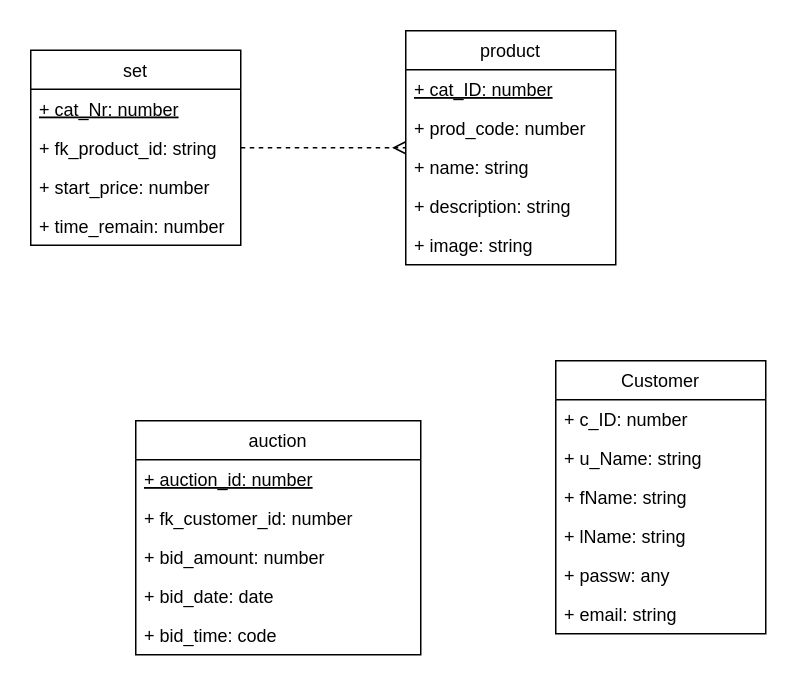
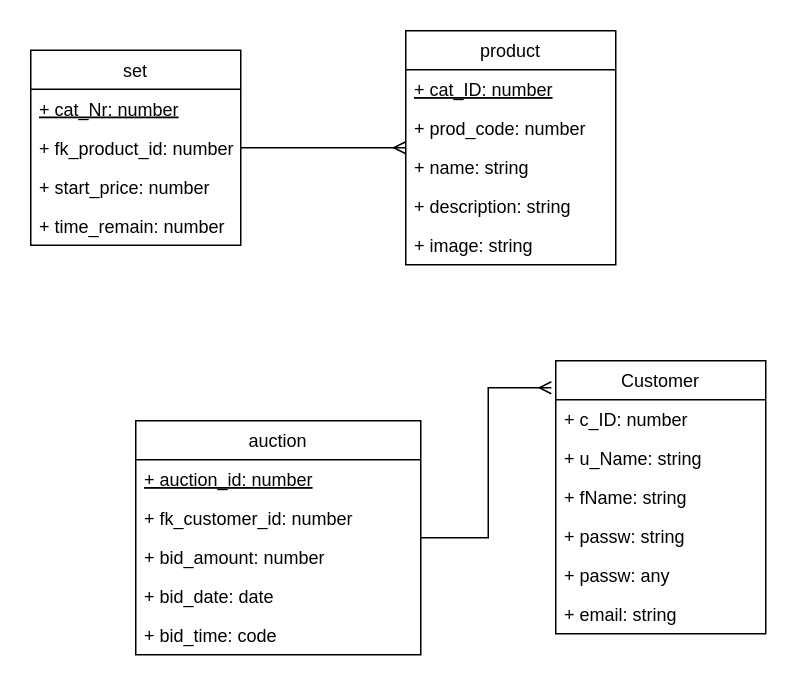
(323, 148) -> (323, 148)
(143, 149) -> (146, 149)
none -> (488, 465)
(628, 537) -> (630, 537)
